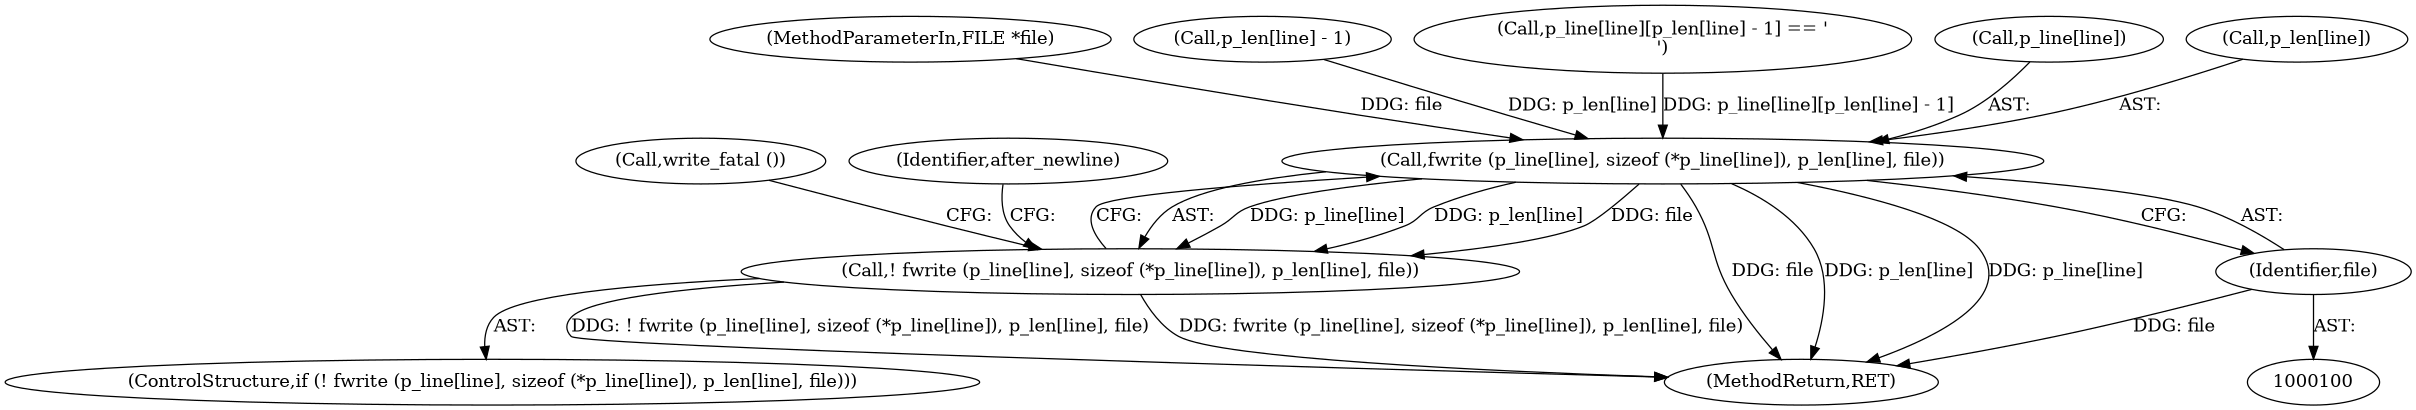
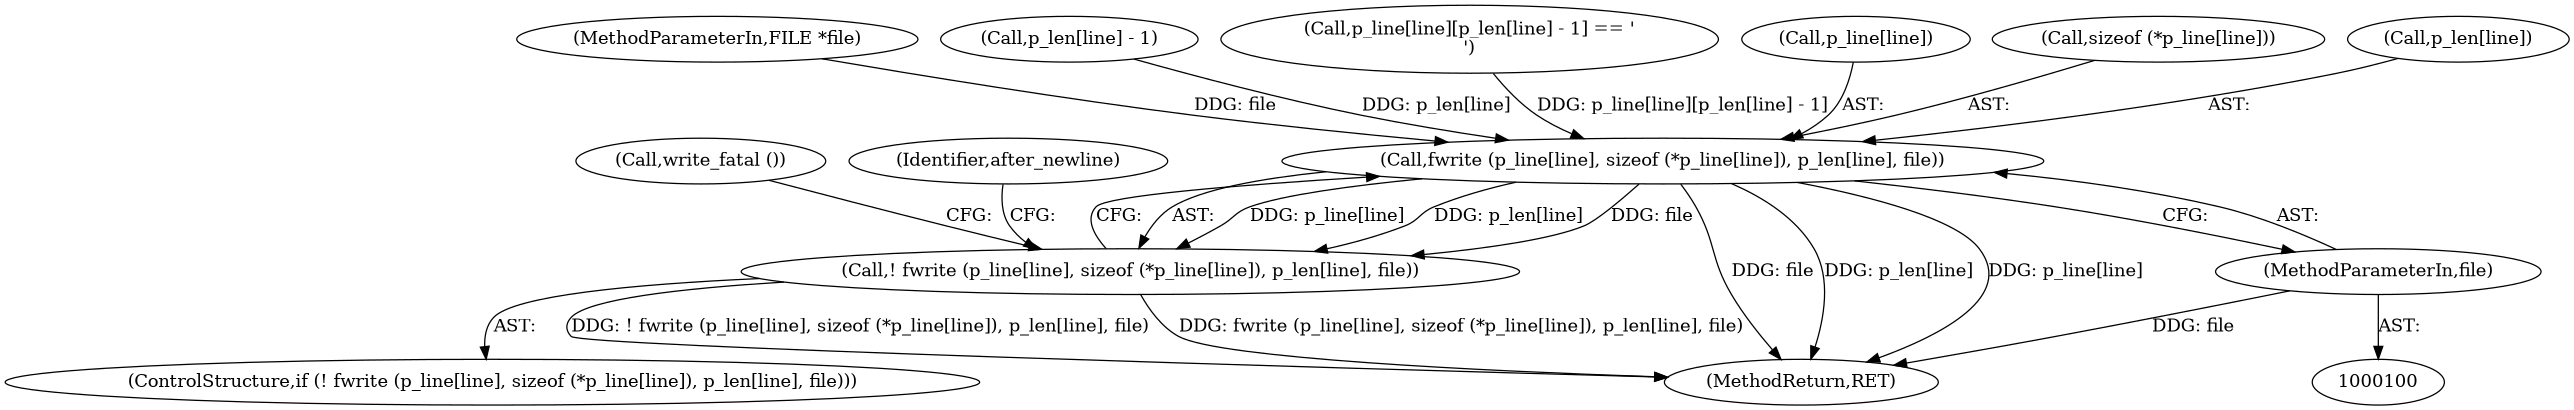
none -> (2159, 39)
(2314, 272) -> (2378, 272)
